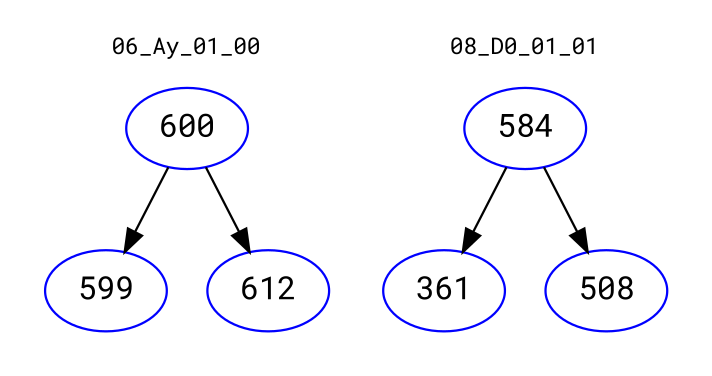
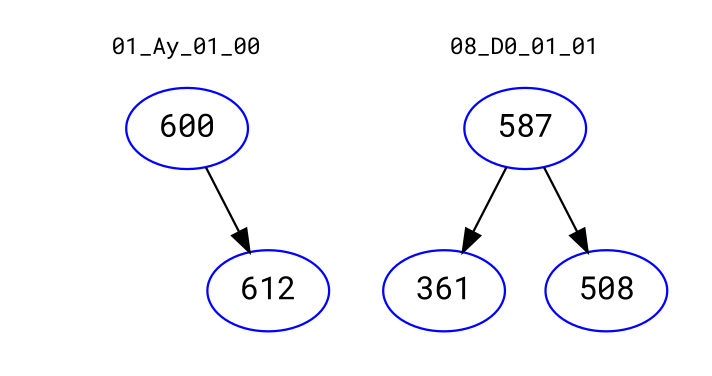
(187, 48) -> (187, 48)
(525, 128) -> (525, 128)
(106, 291) -> none
